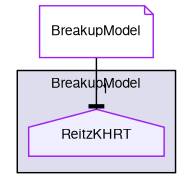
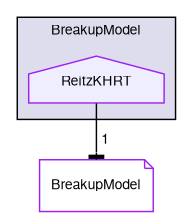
(96, 80) -> (96, 129)
